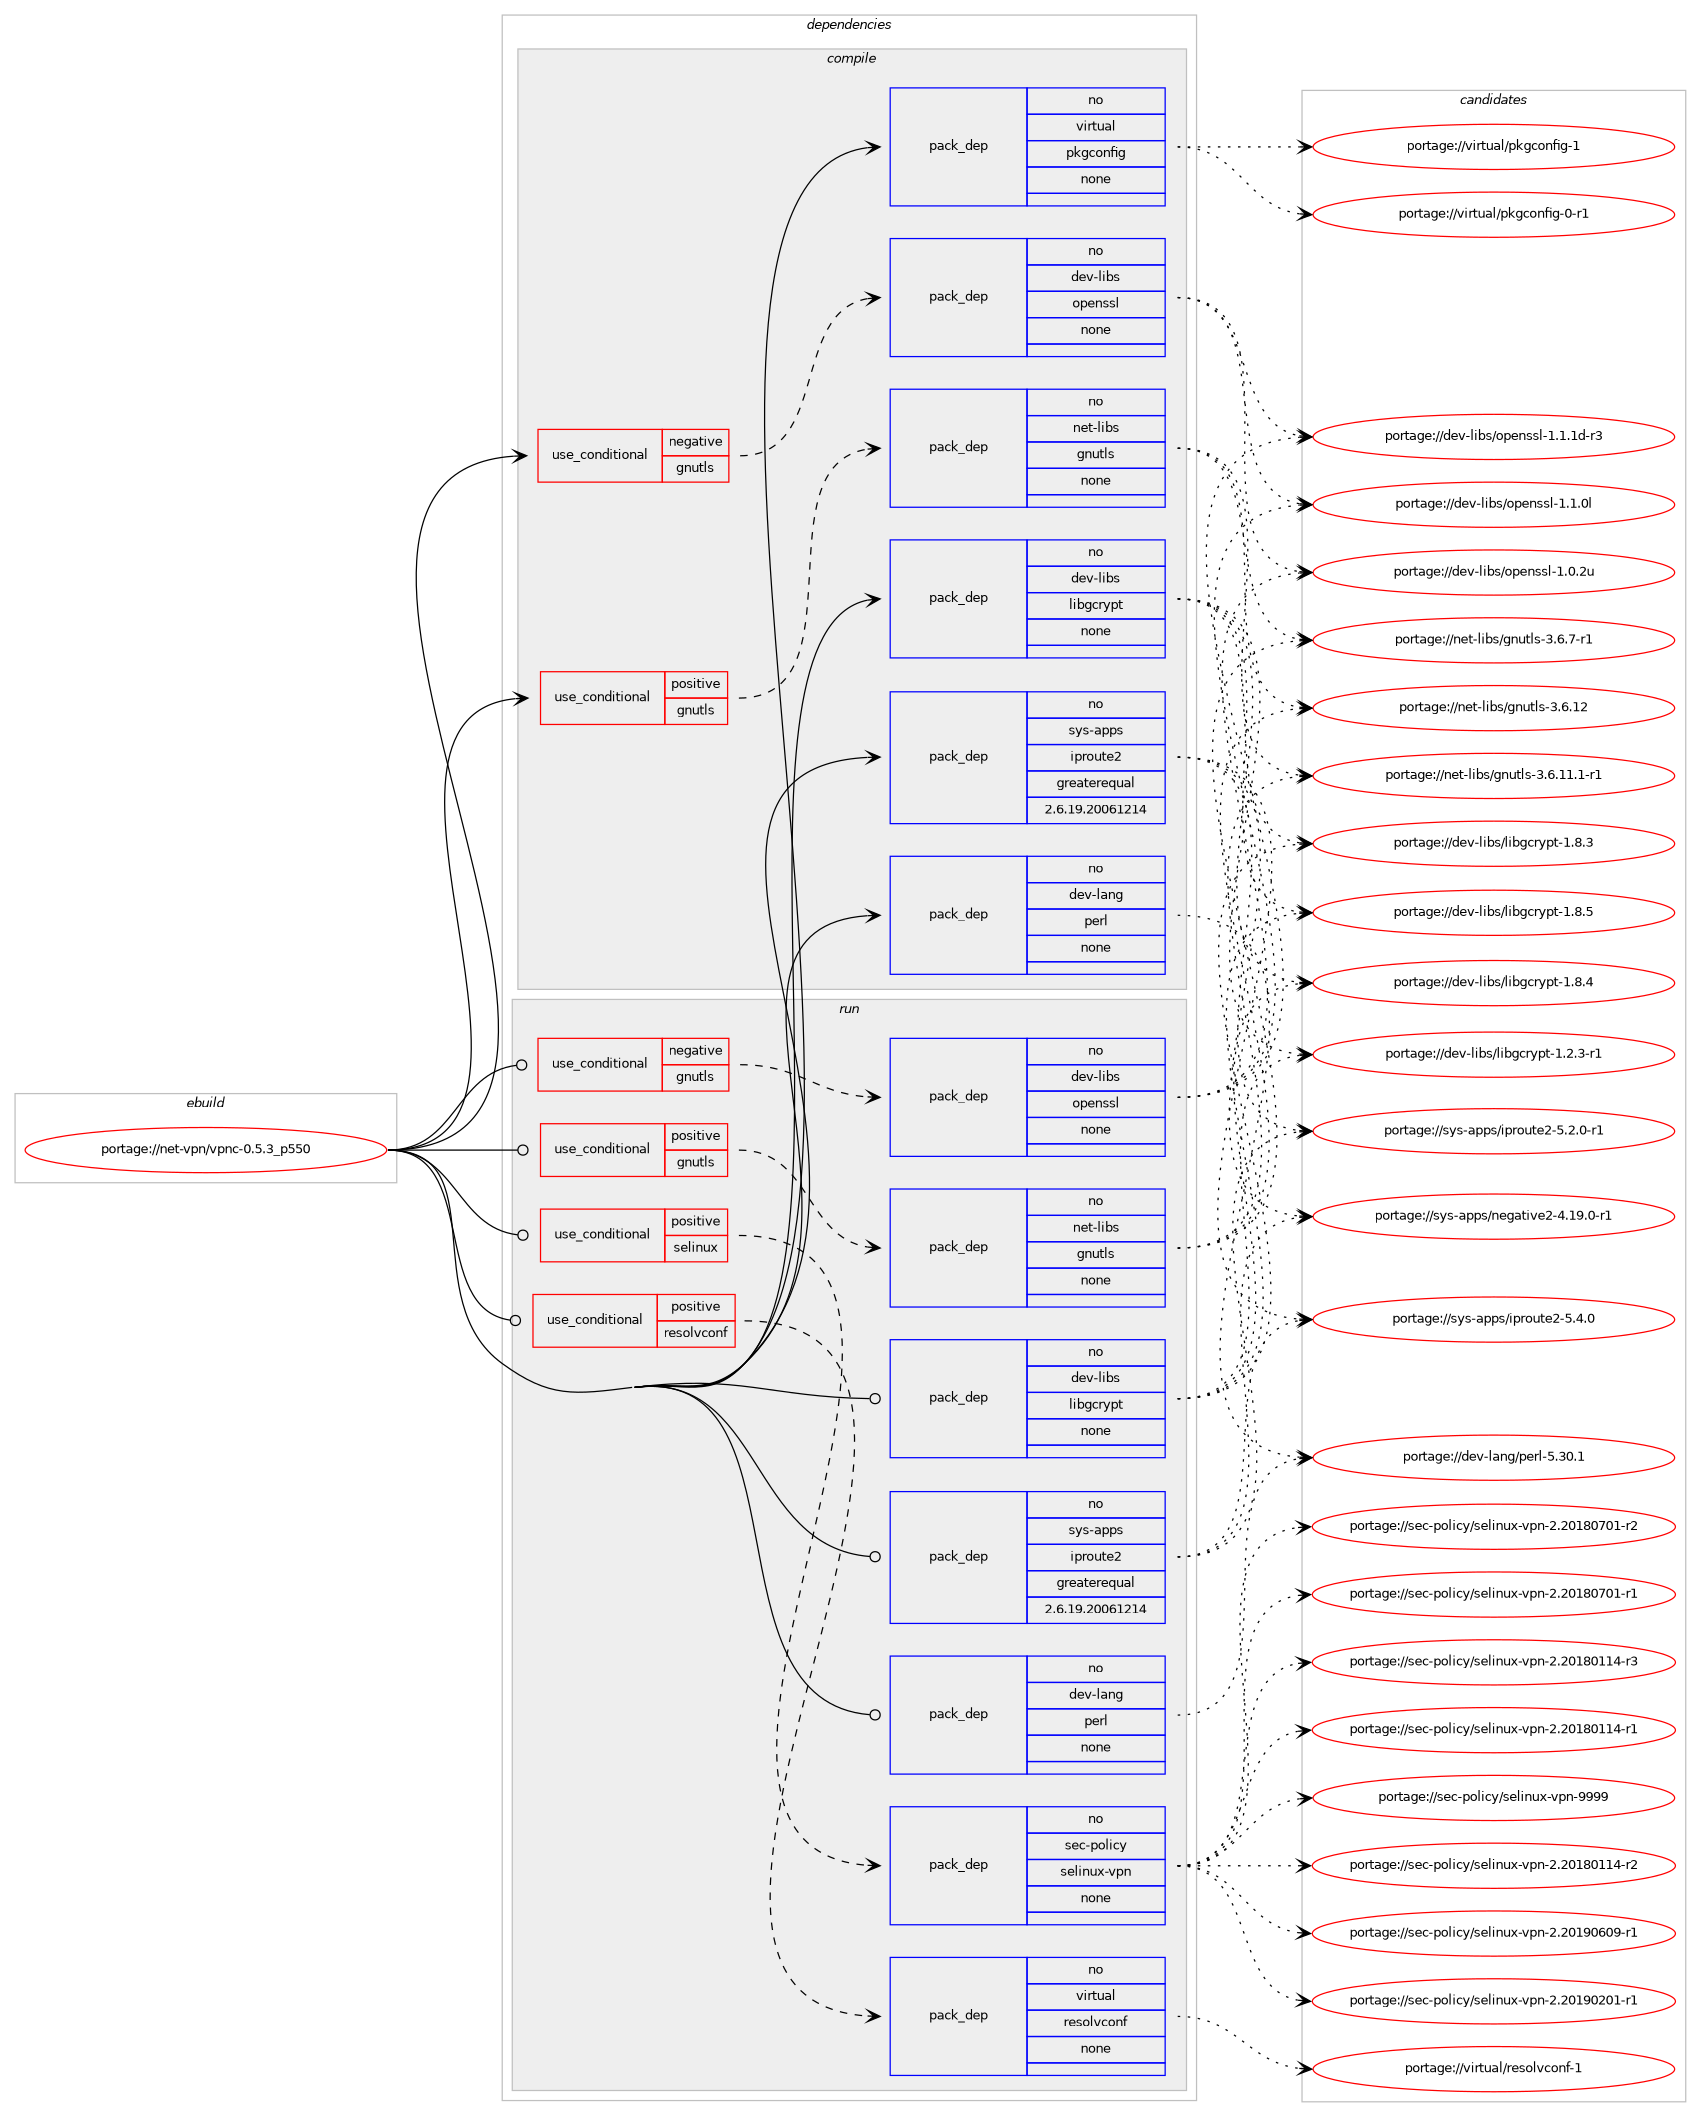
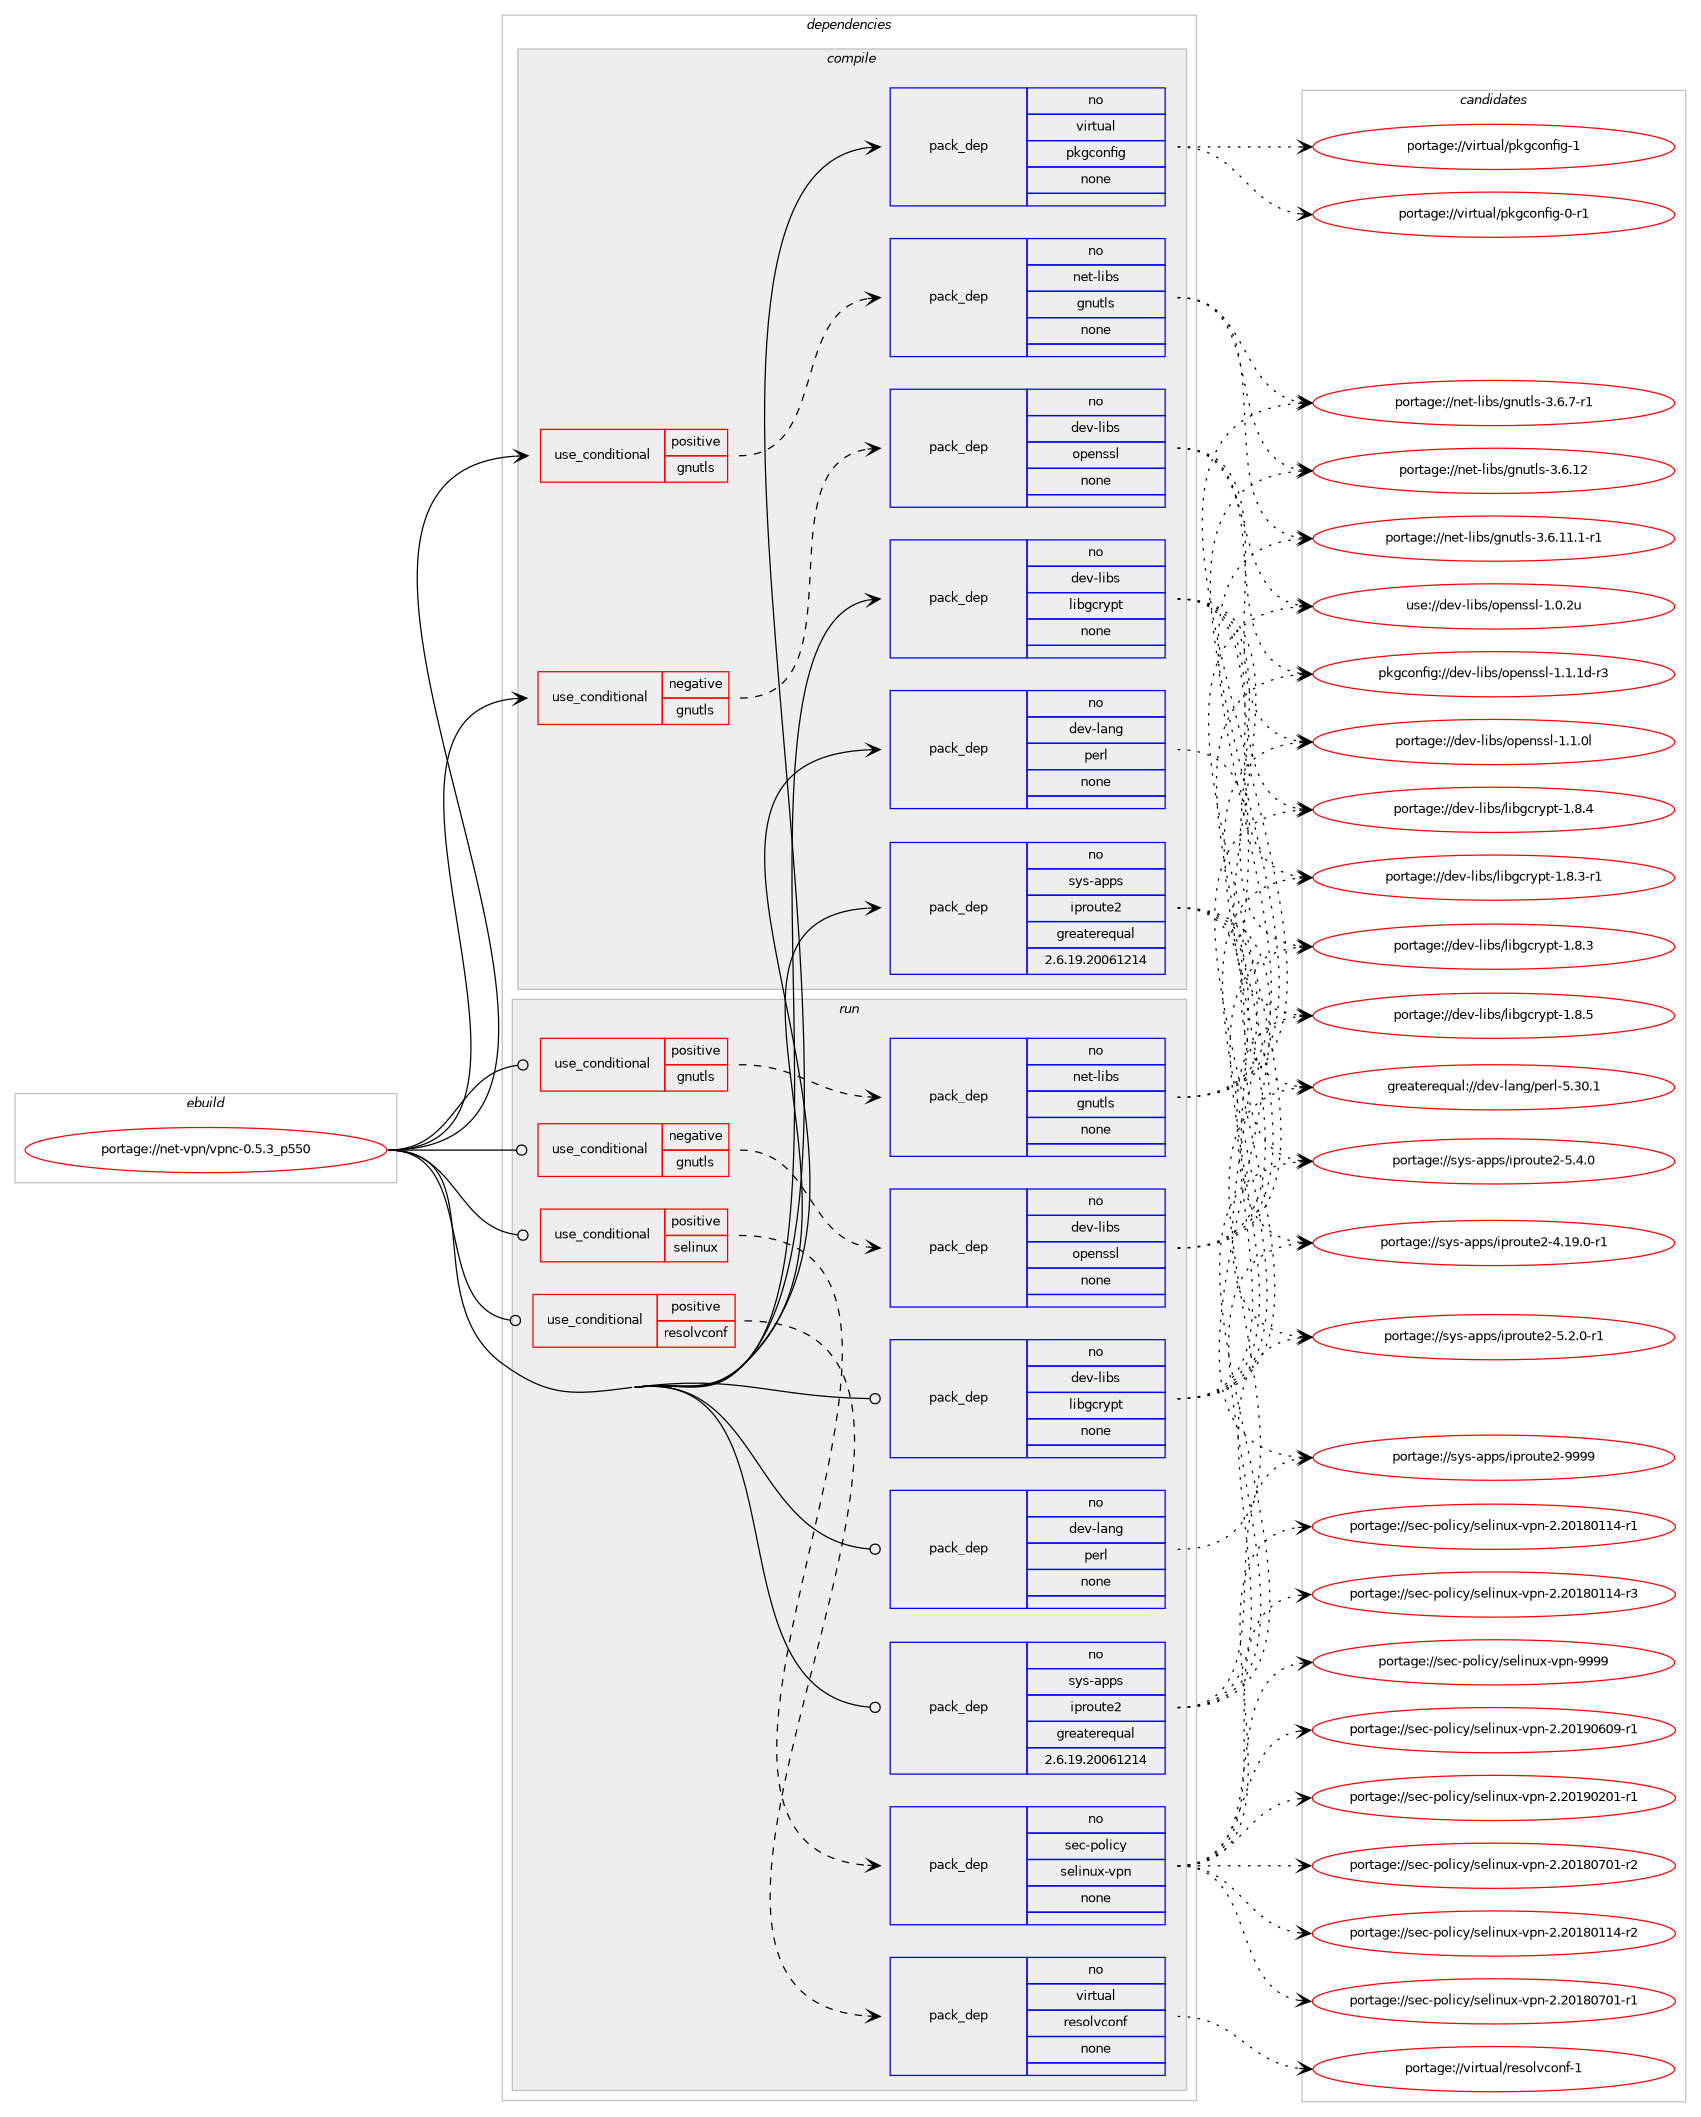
(1494, 437) -> (1494, 674)
(1494, 573) -> (1494, 606)
(1494, 1055) -> (1494, 878)
(1494, 1217) -> (1494, 1243)
none -> (1494, 1458)
(1494, 1458) -> (1494, 1087)
